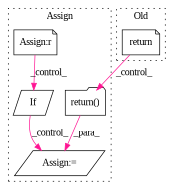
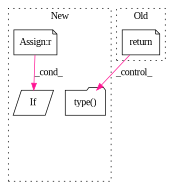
(60, 16) -> (60, 16)
(49, 73) -> (49, 73)
(85, 103) -> (85, 103)
(60, 163) -> none
